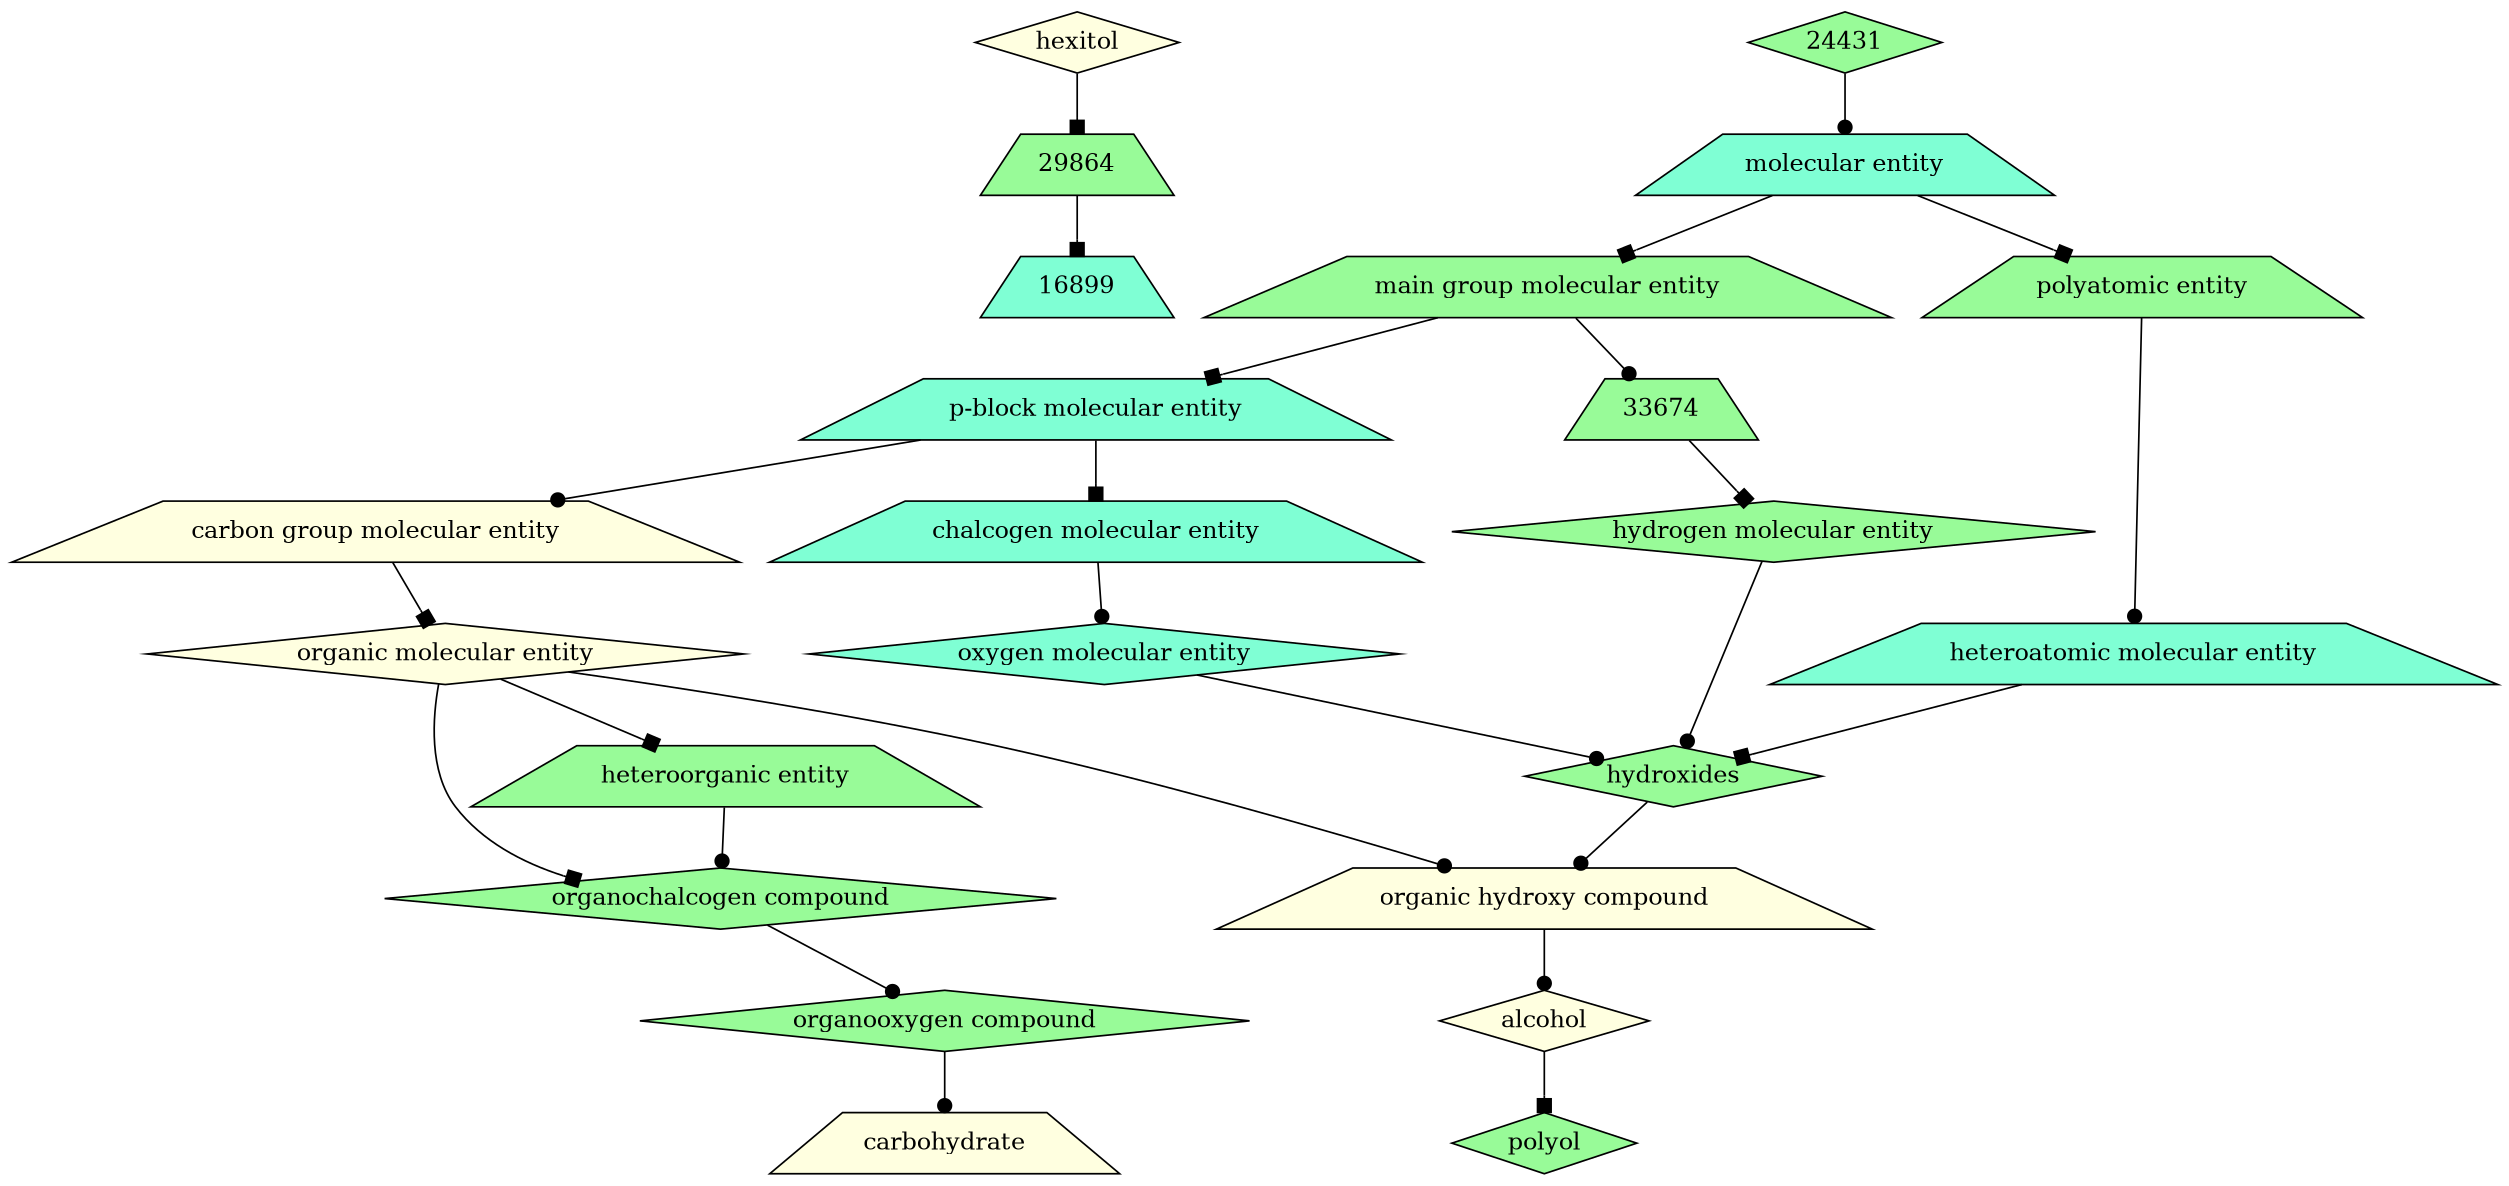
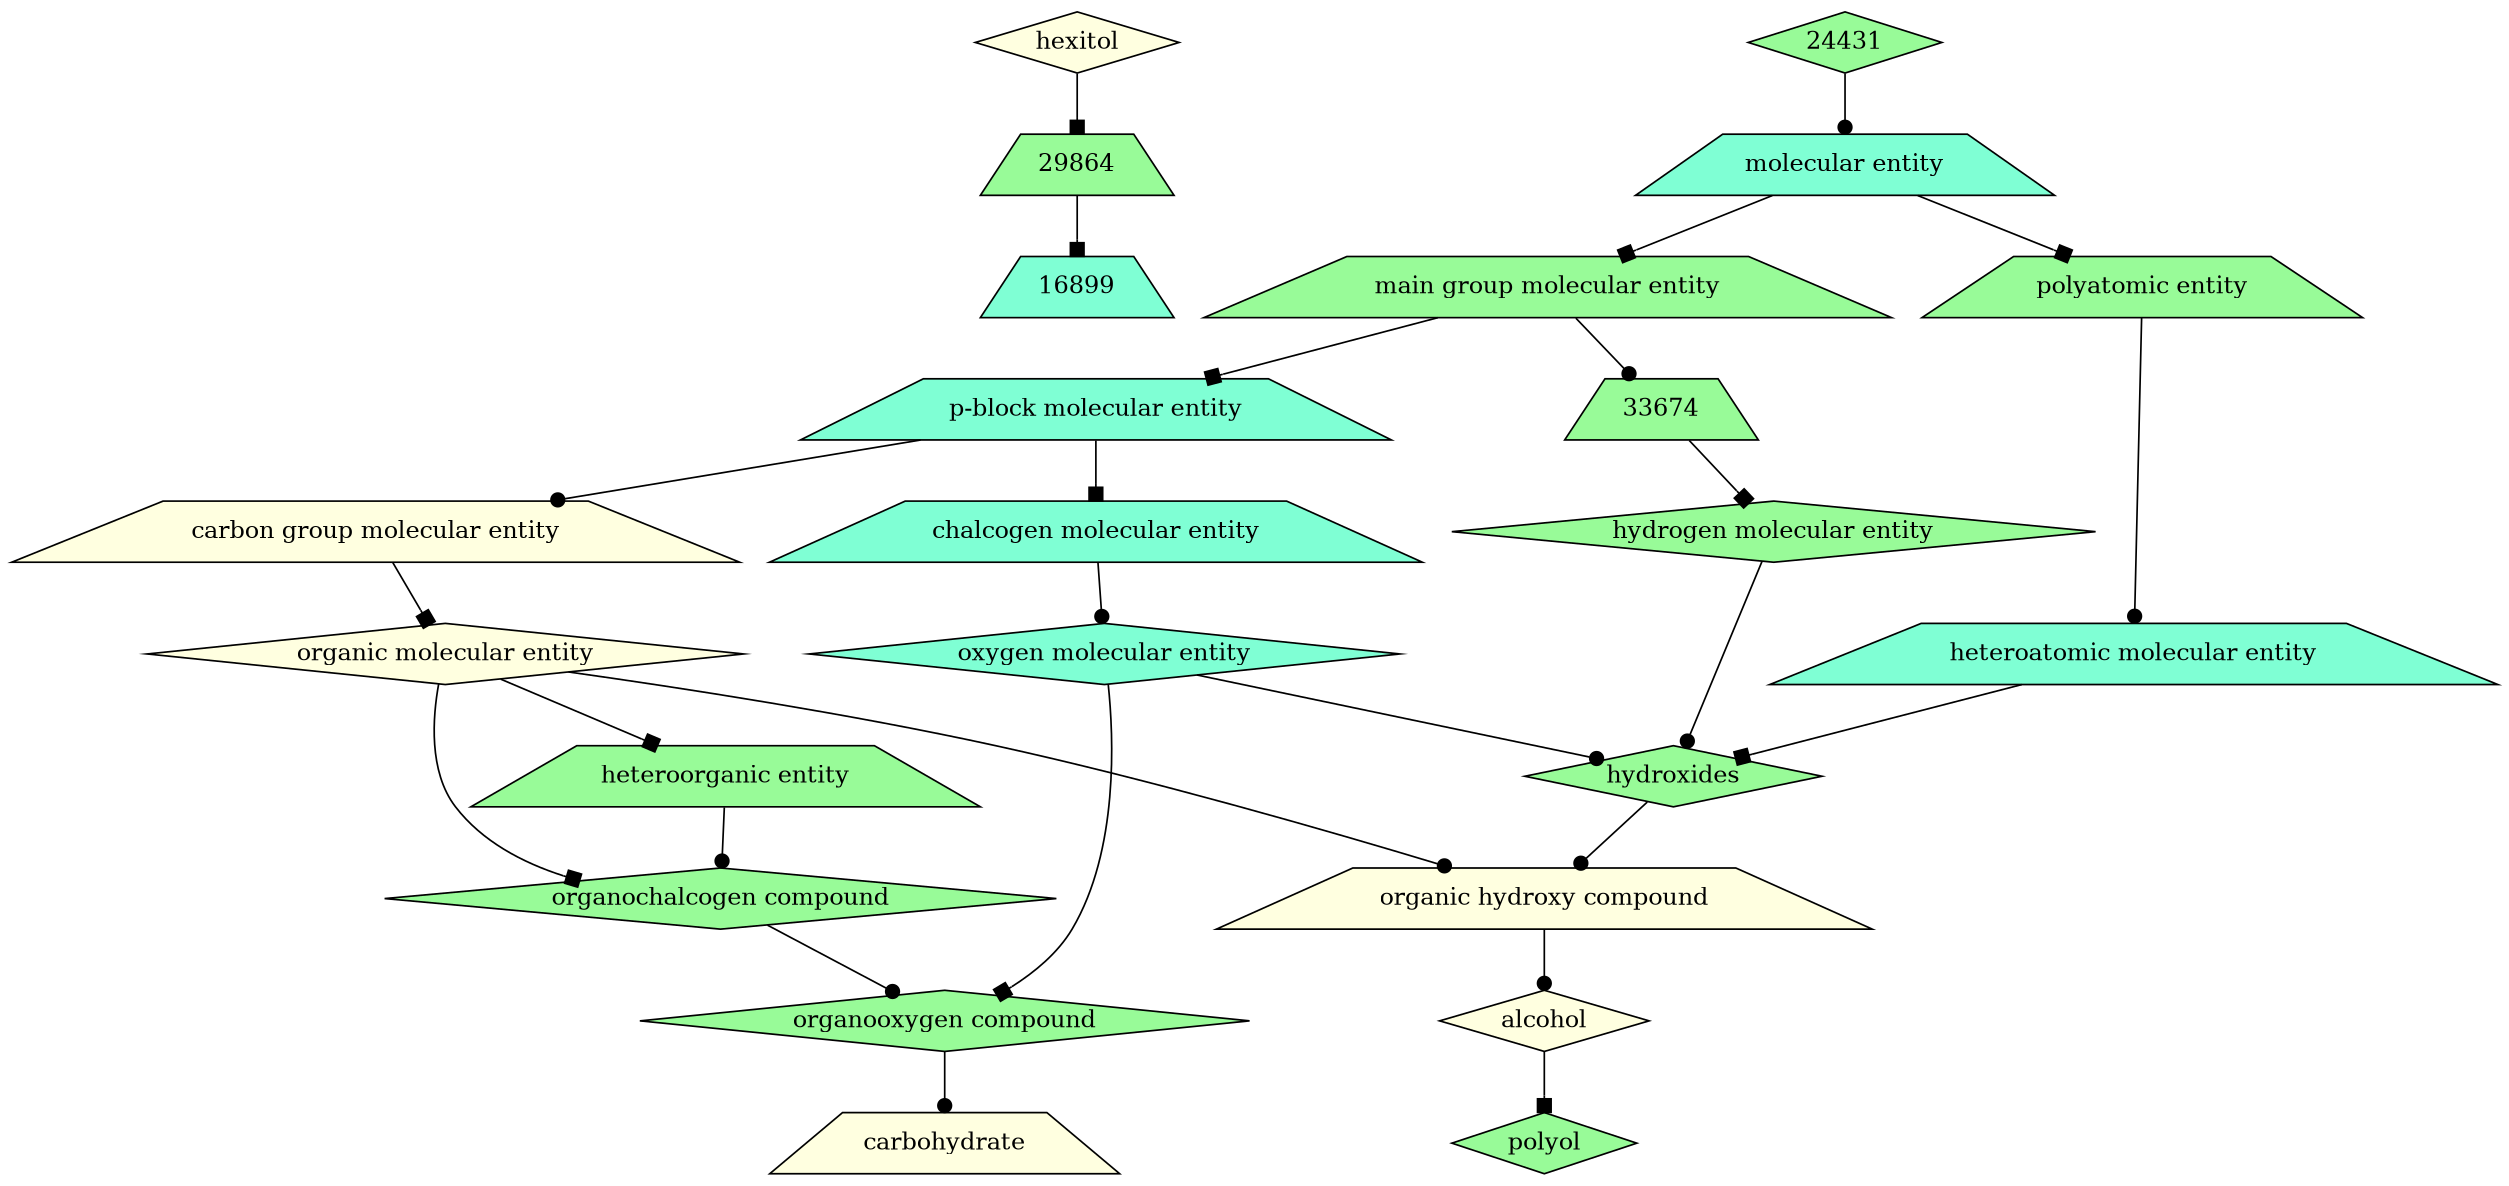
none -> (1101, 851)
